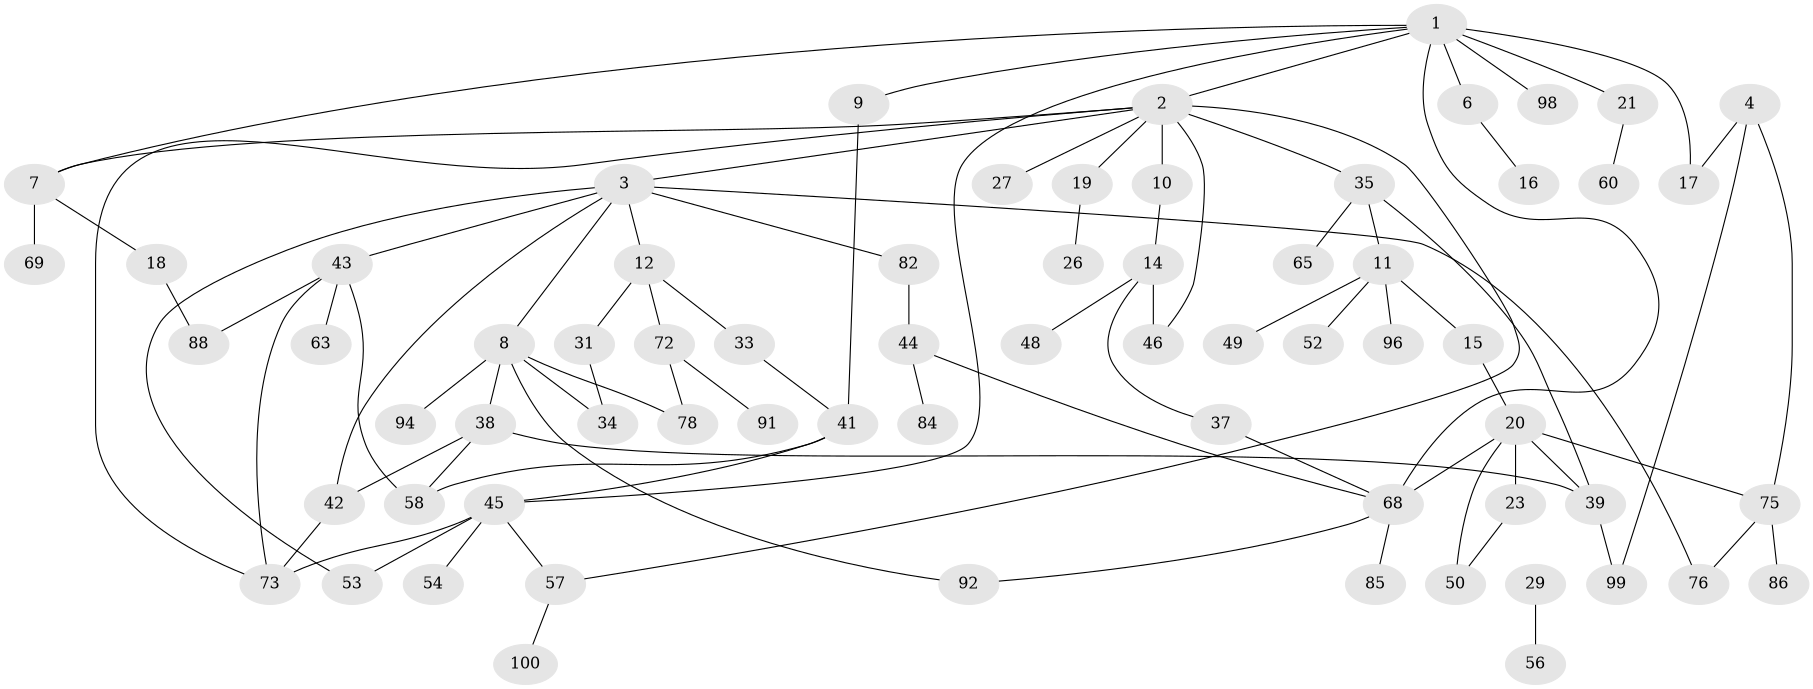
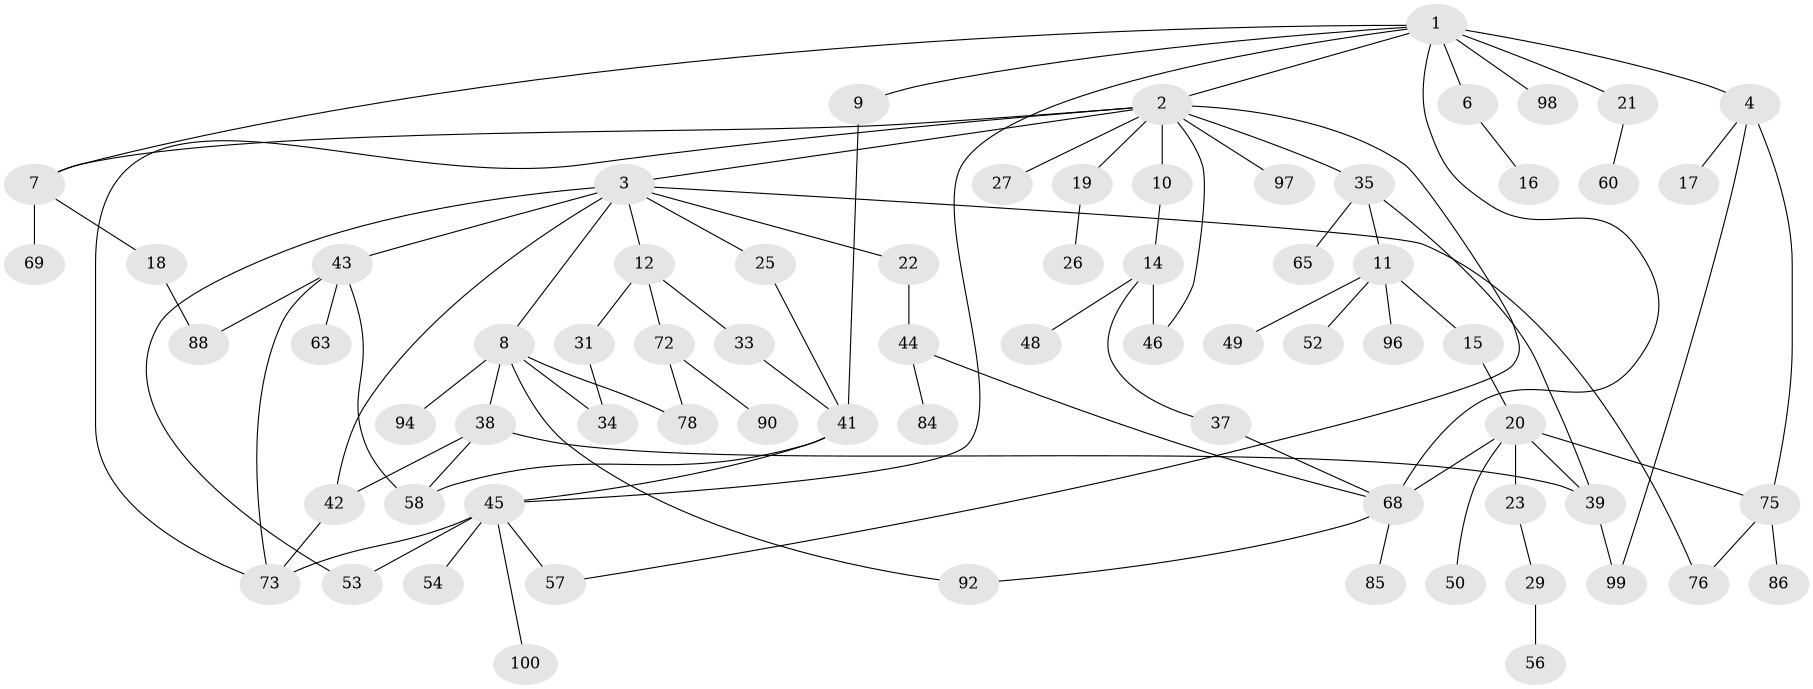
(1611, 58) -> (1597, 56)
none -> (1284, 184)
none -> (766, 264)
(909, 264) -> (909, 264)
(768, 424) -> (768, 424)
(1486, 544) -> (1526, 545)
(541, 624) -> (510, 584)
